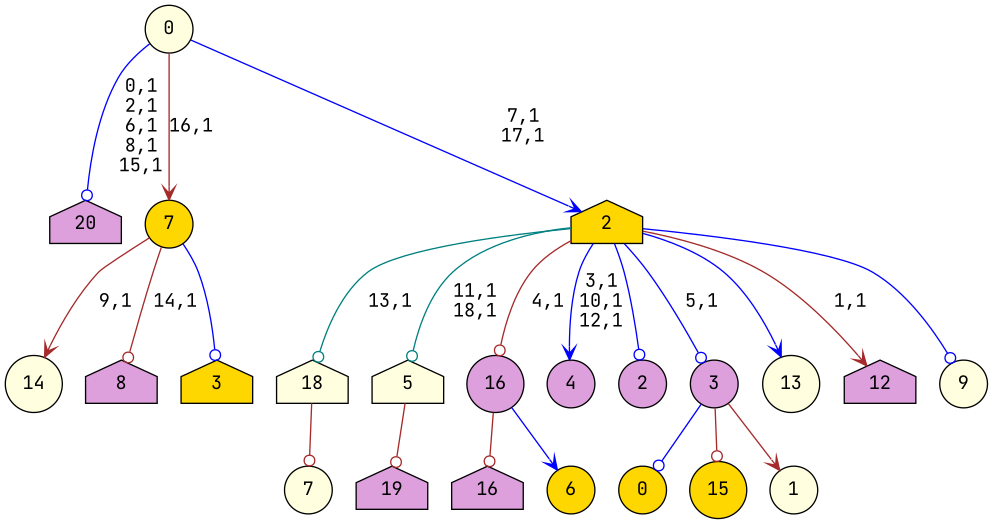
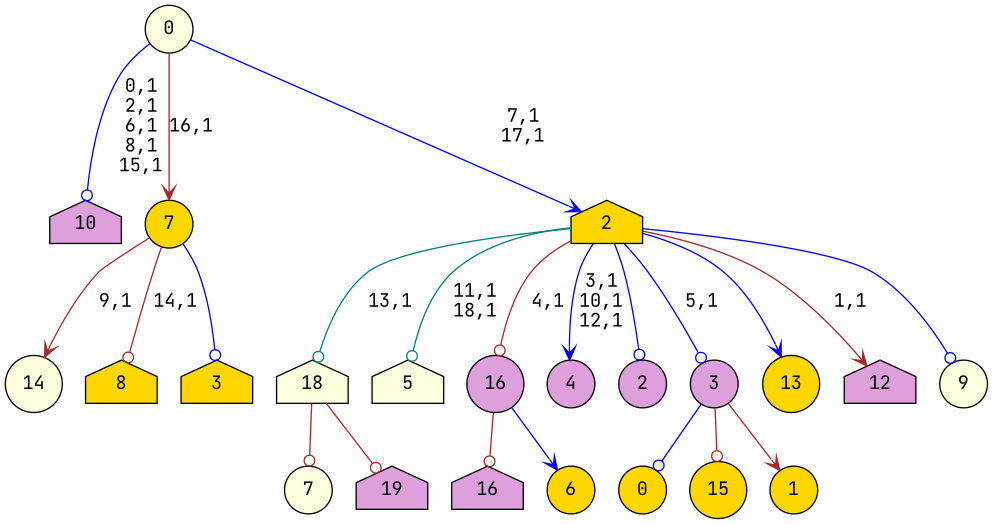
(86, 224) -> (86, 224)
(121, 384) -> (121, 384)
(791, 384) -> (791, 384)
(401, 430) -> (349, 433)
(794, 490) -> (794, 490)
